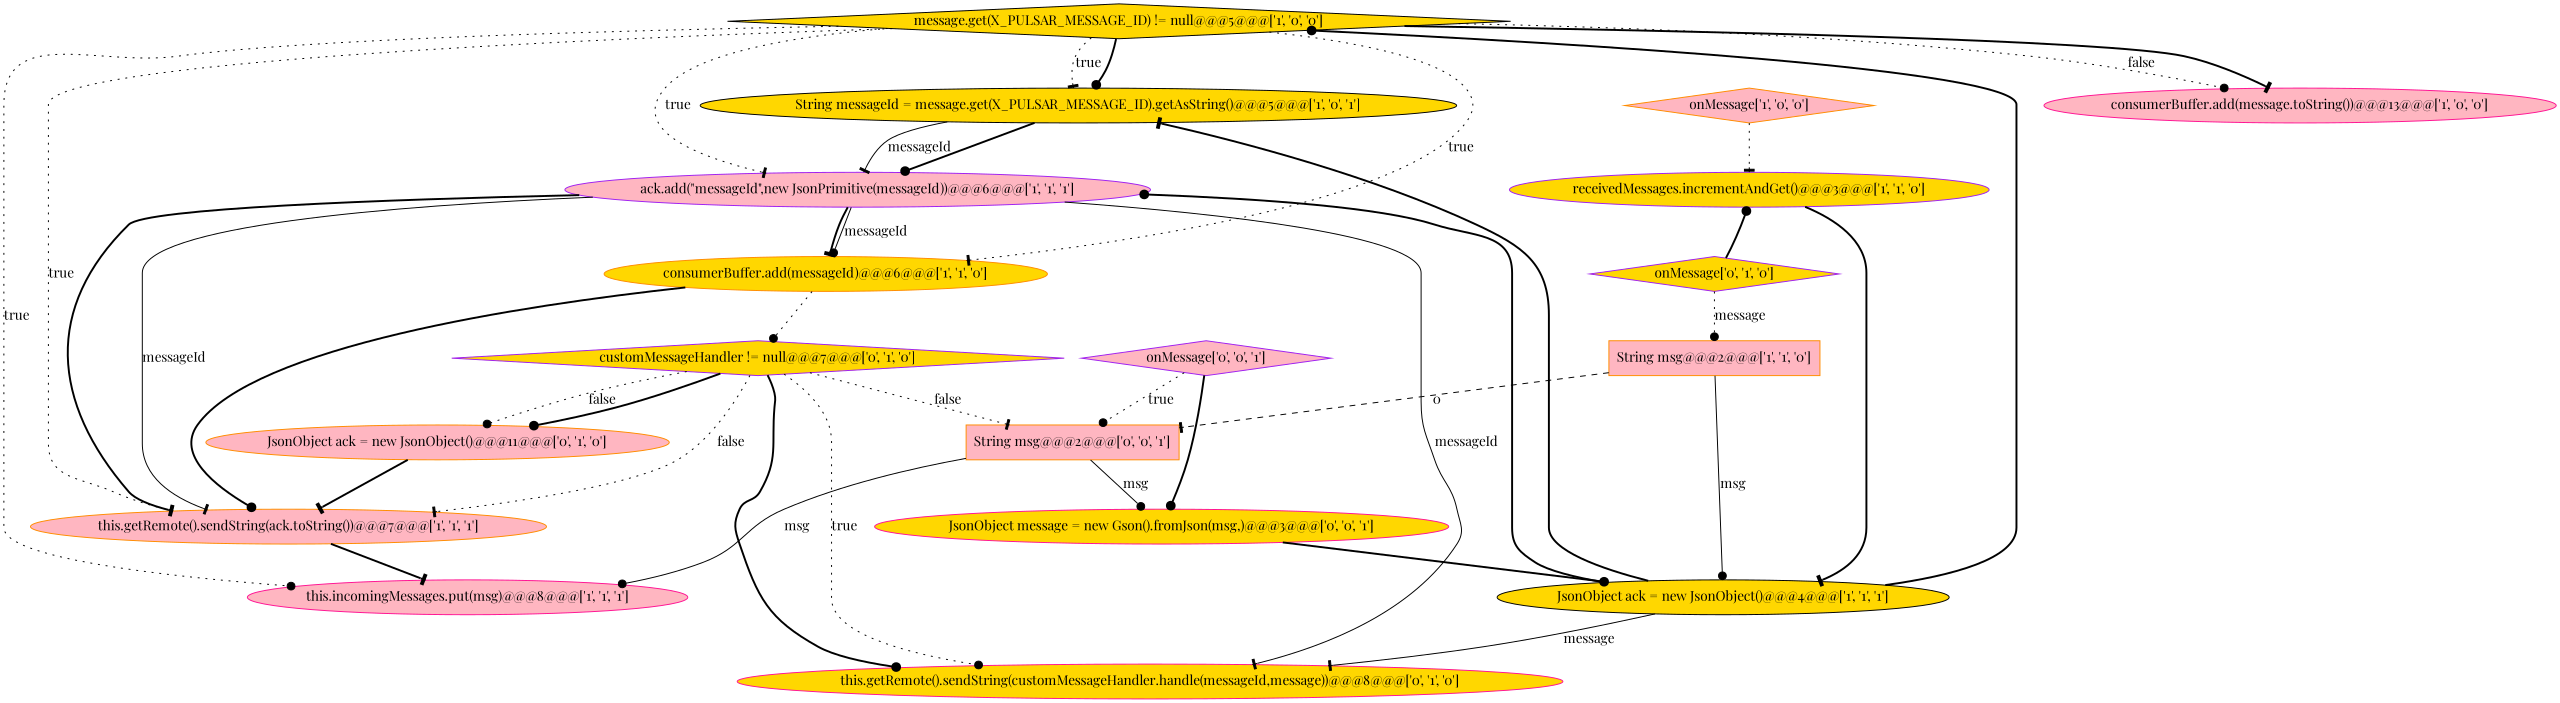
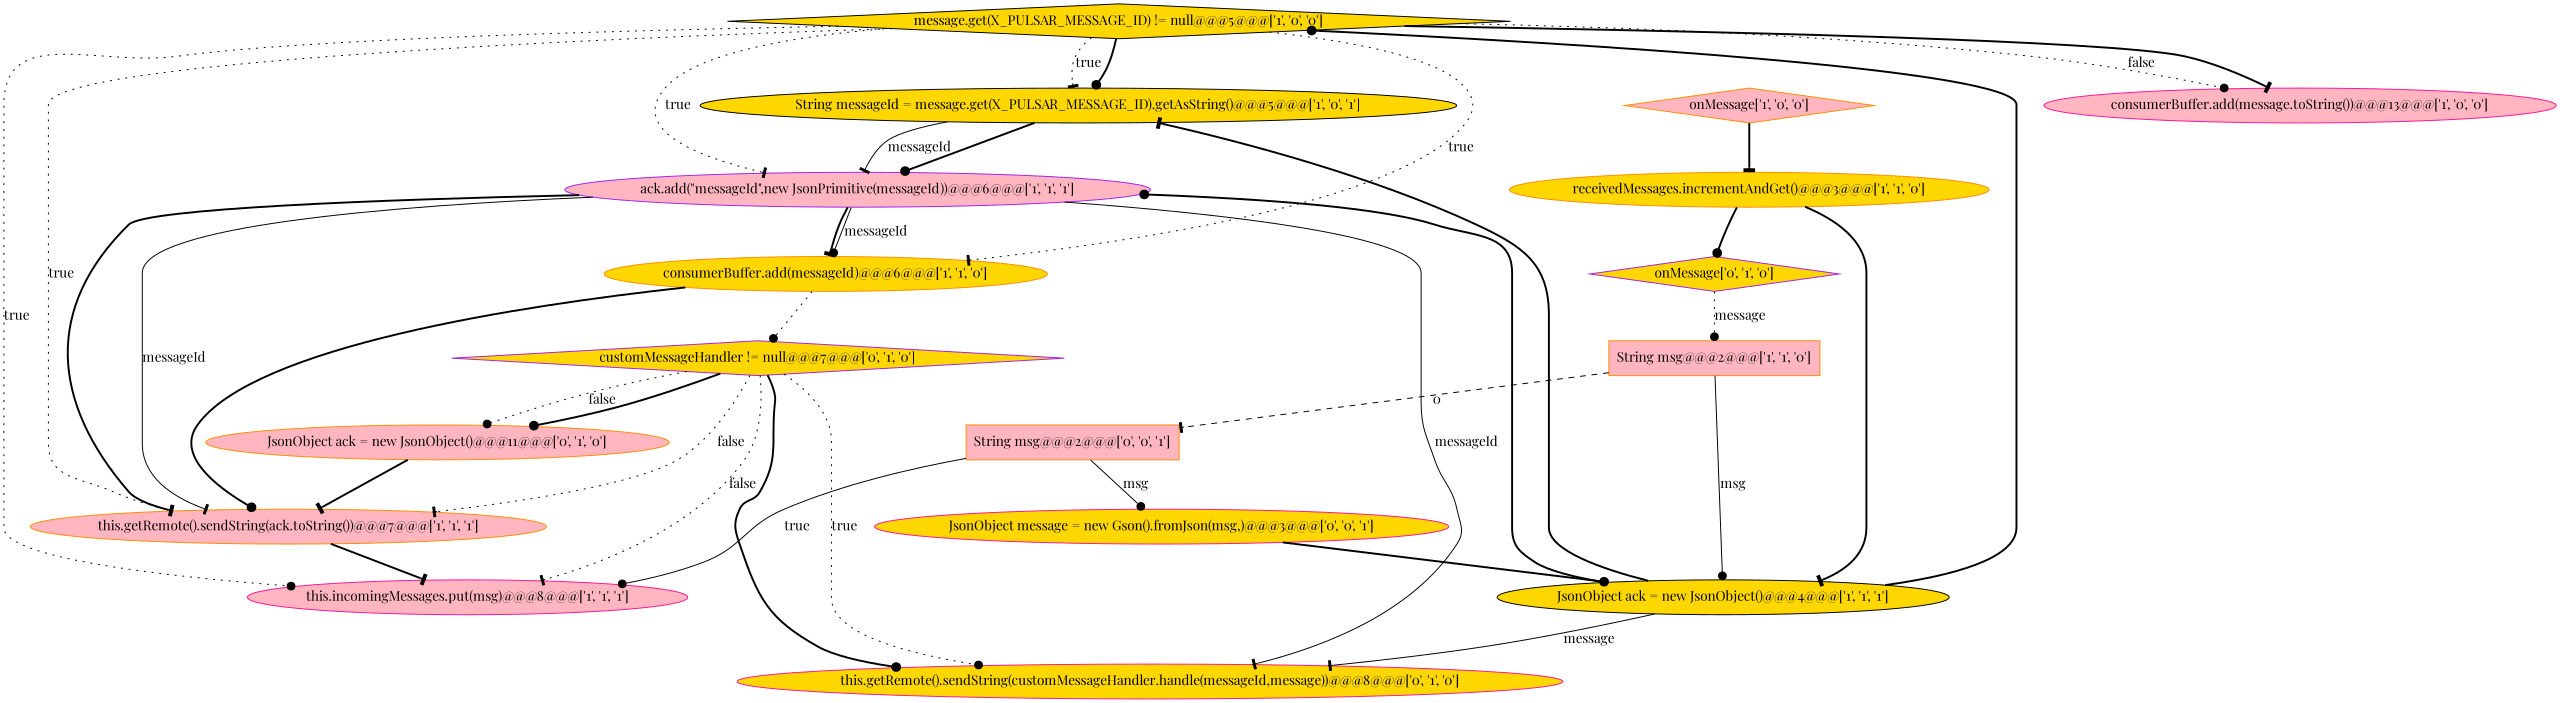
(1749, 145) -> (1749, 145)
(1749, 190) -> (1749, 190)
(1736, 237) -> (1727, 228)
(1206, 358) -> none
(907, 398) -> (691, 512)
(797, 527) -> (797, 527)
